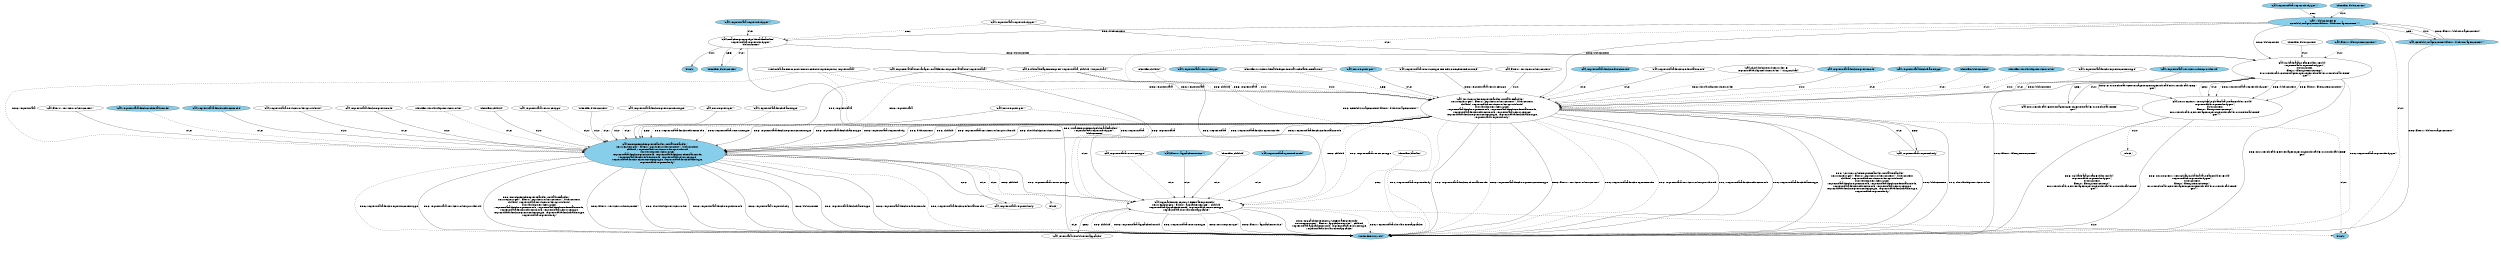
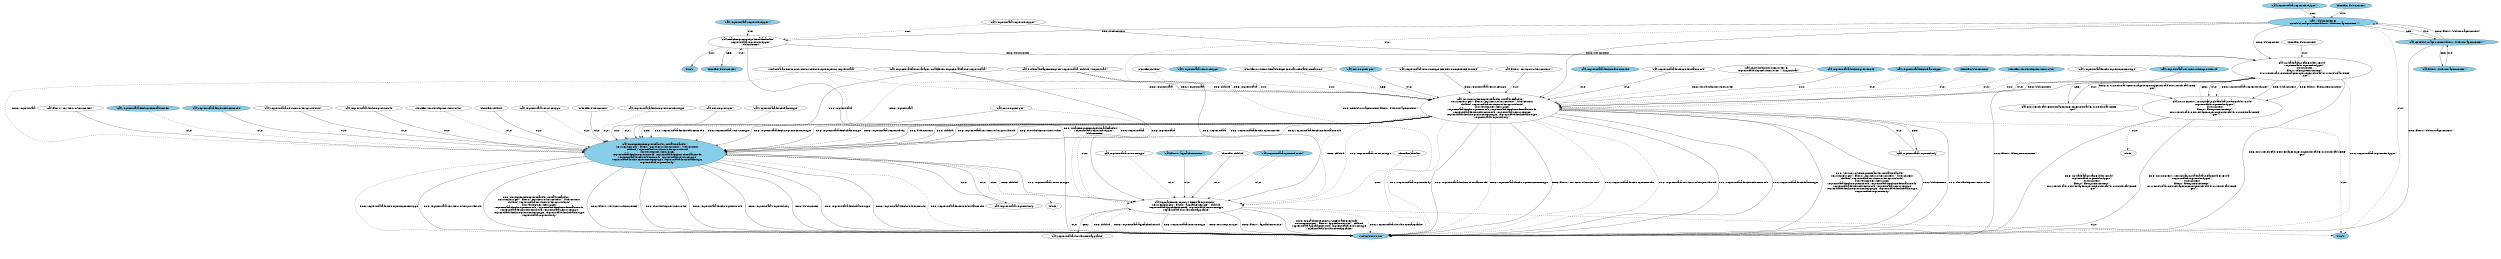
(2356, 42) -> none
none -> (2445, 69)
(1077, 236) -> (1077, 236)
(1371, 236) -> (1371, 236)
